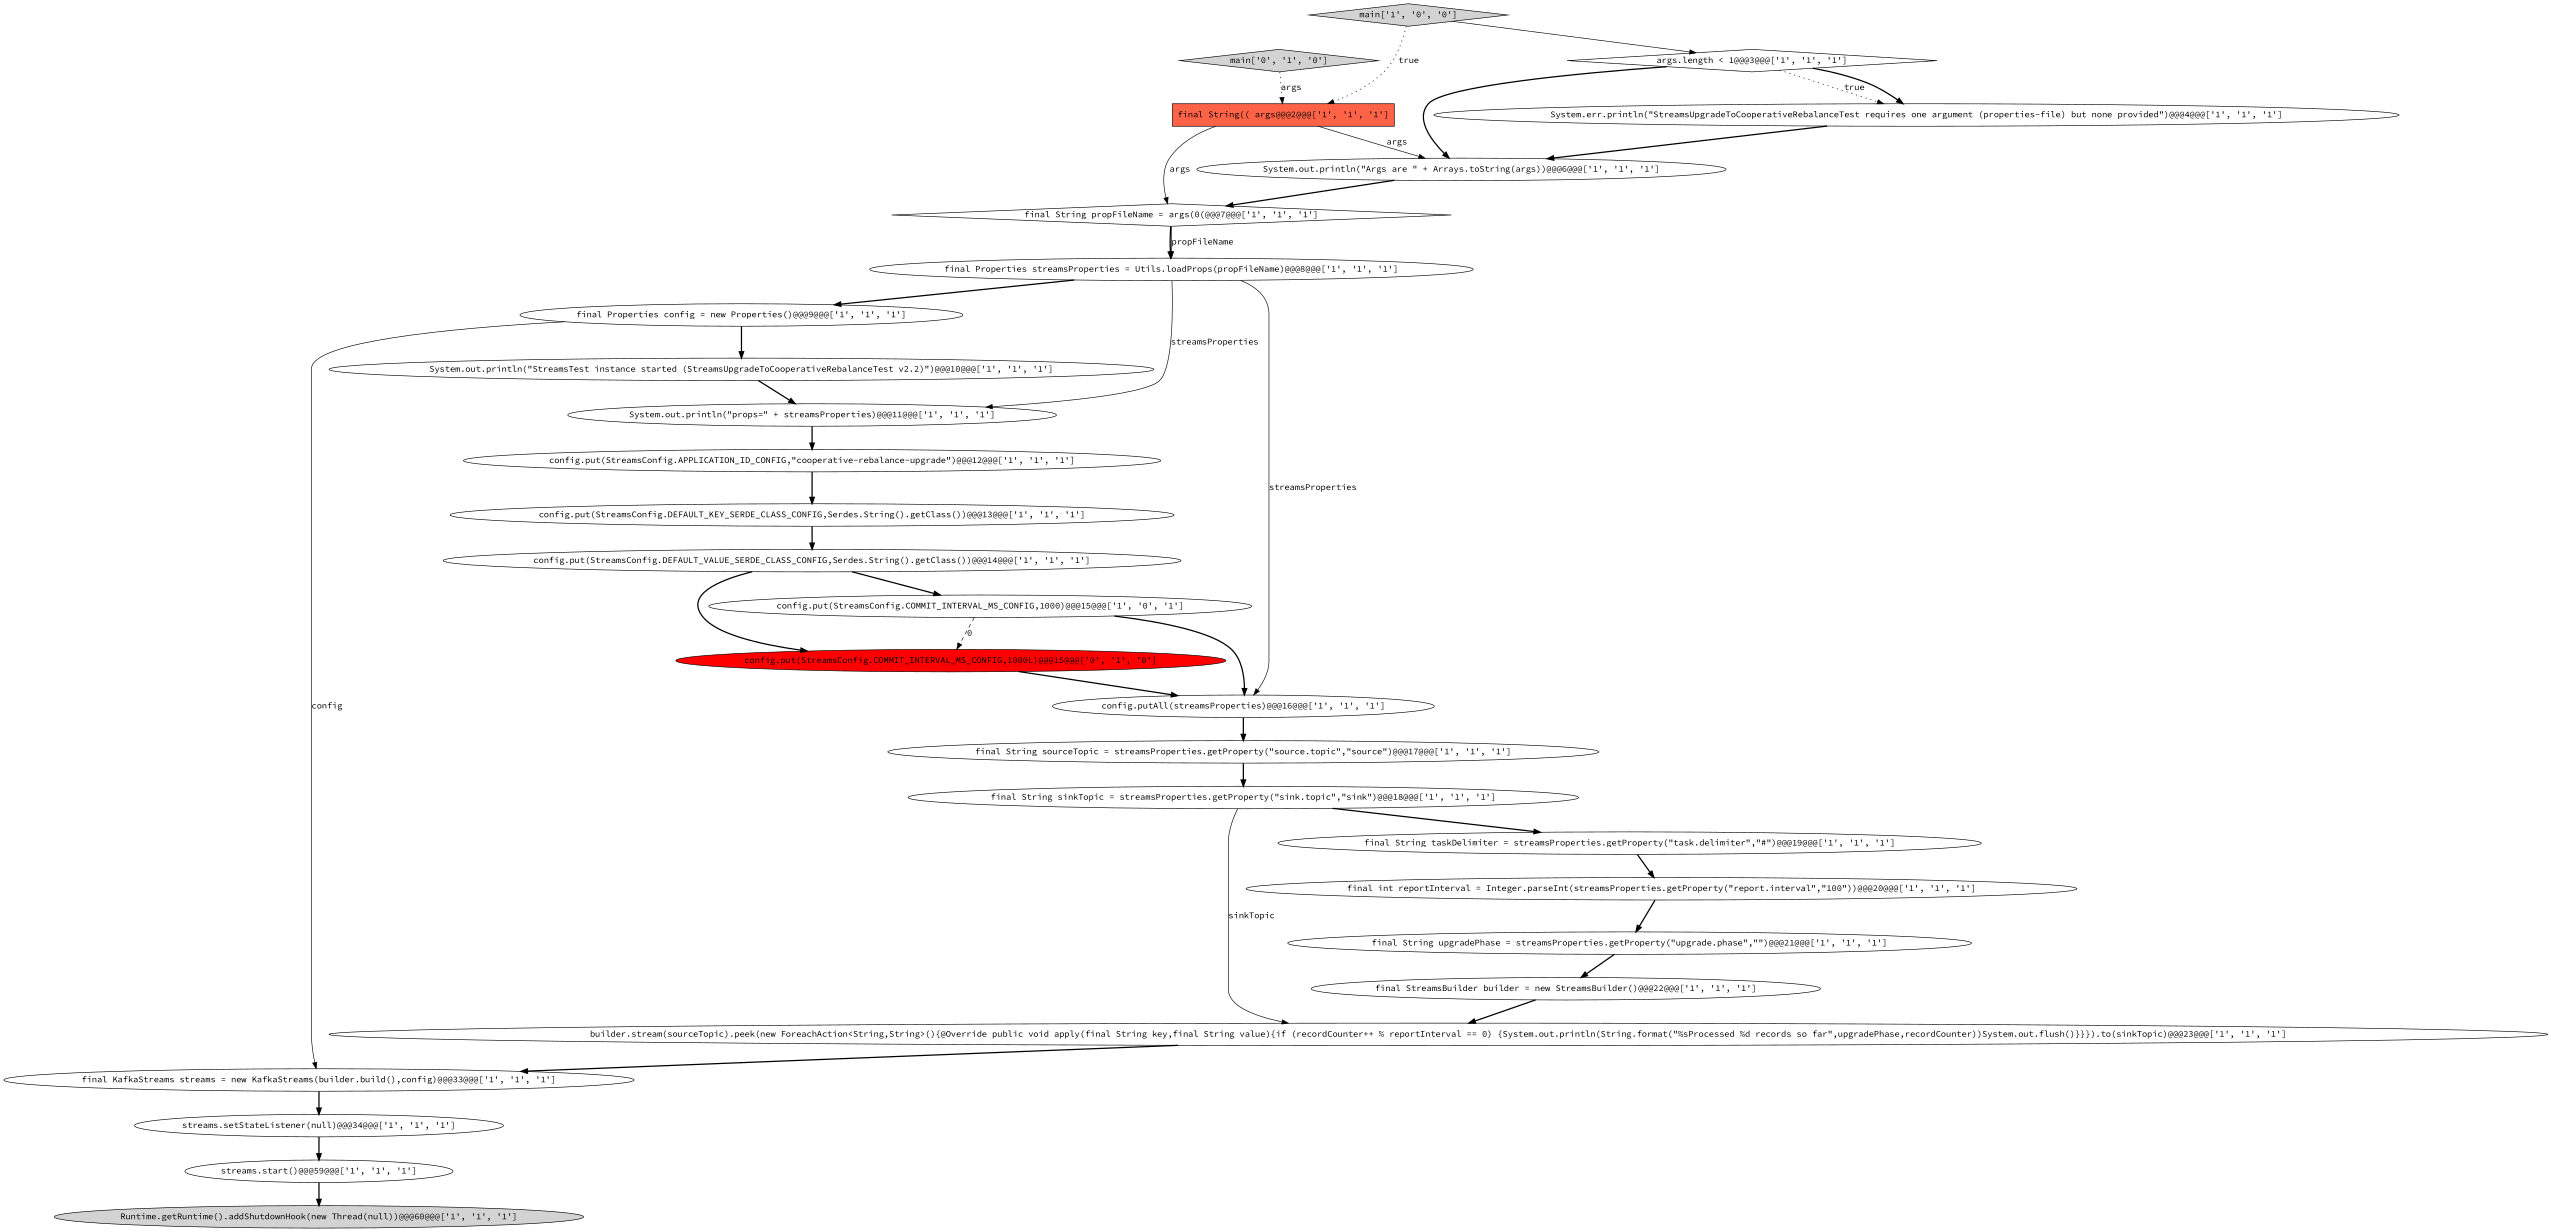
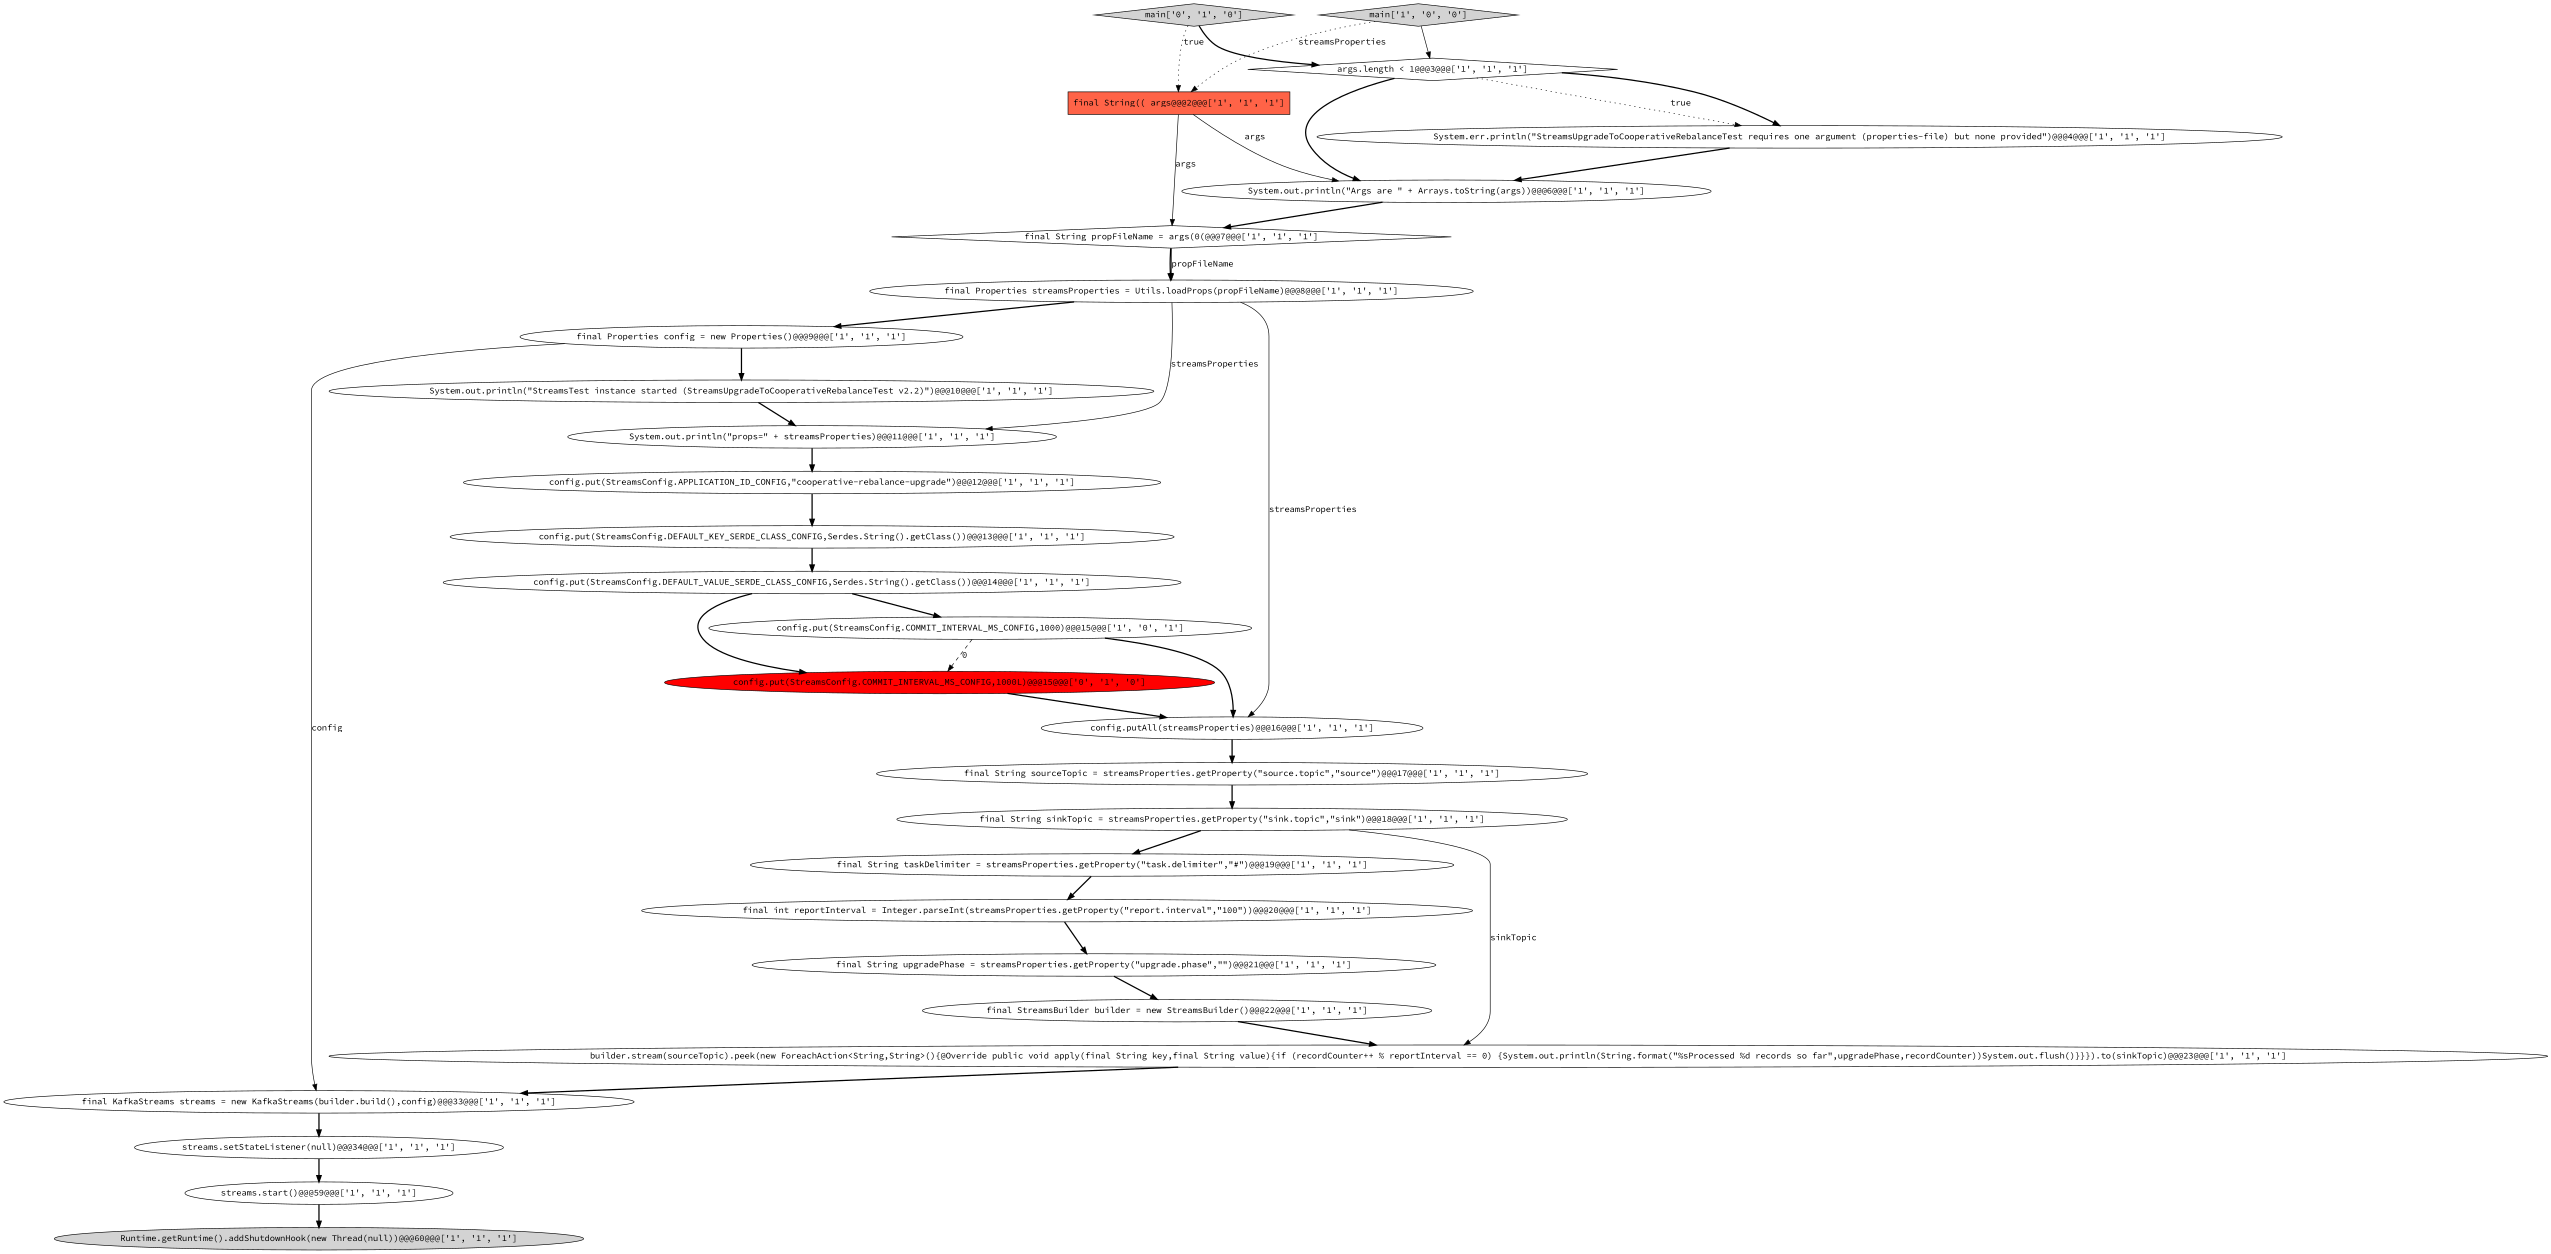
none -> (1256, 58)
(1409, 61) -> (1342, 42)
(1292, 88) -> (1194, 42)
